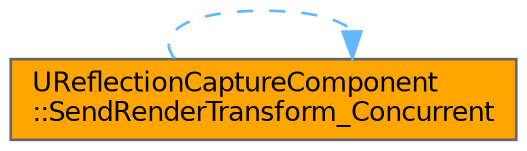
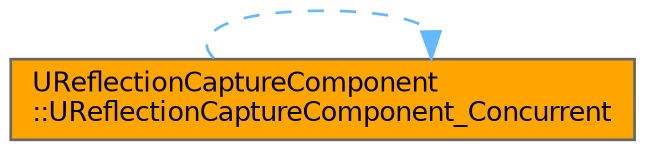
(264, 99) -> (323, 99)
